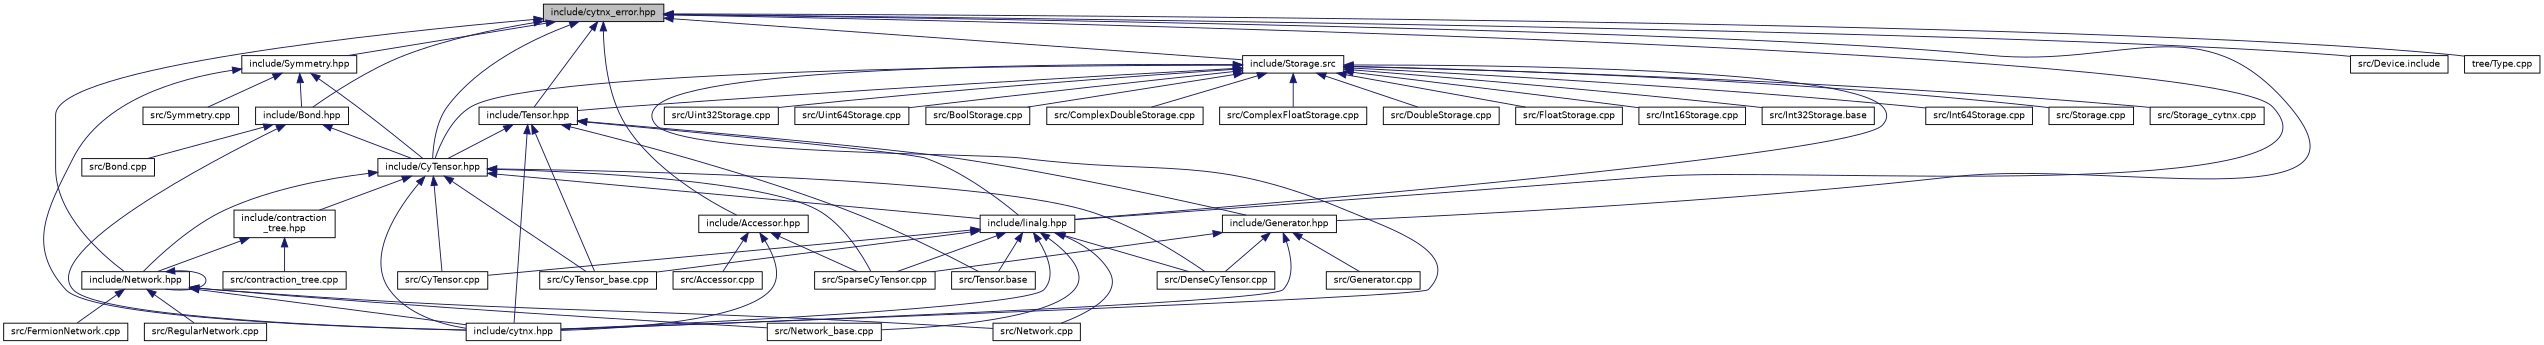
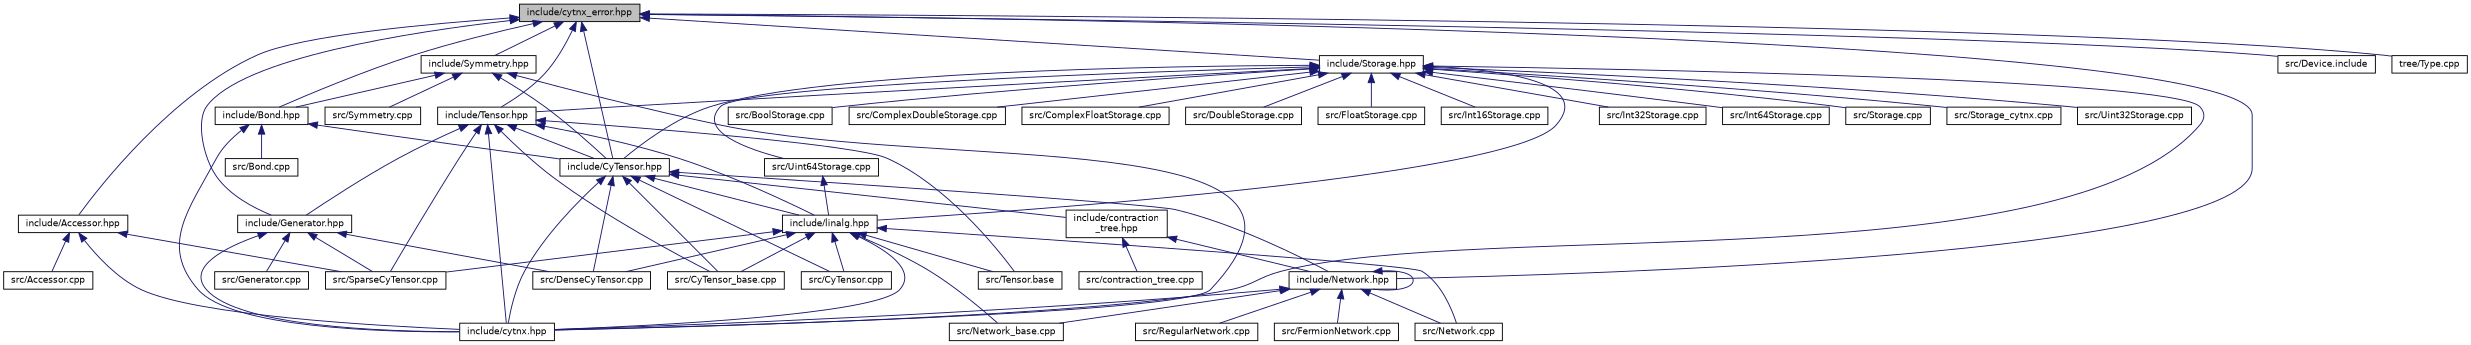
(1293, 64) -> (1371, 64)
(2095, 74) -> (826, 200)
(1818, 116) -> (1653, 116)
(700, 183) -> (432, 201)
